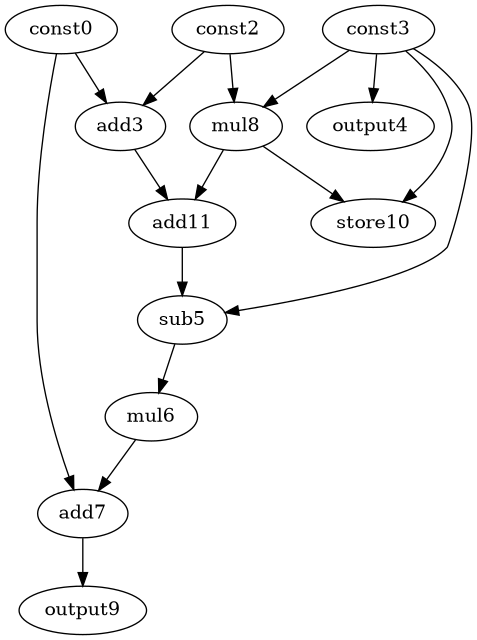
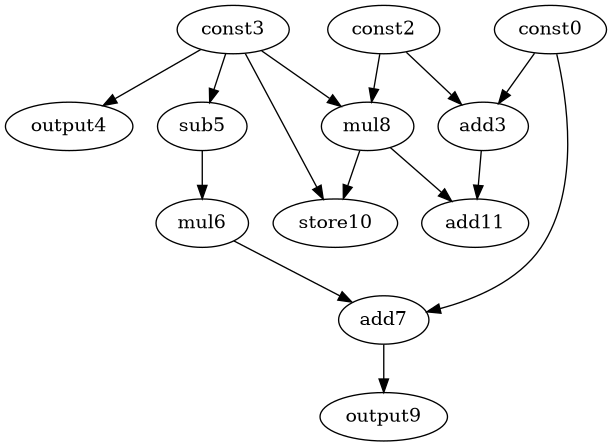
(182, 265) -> none
